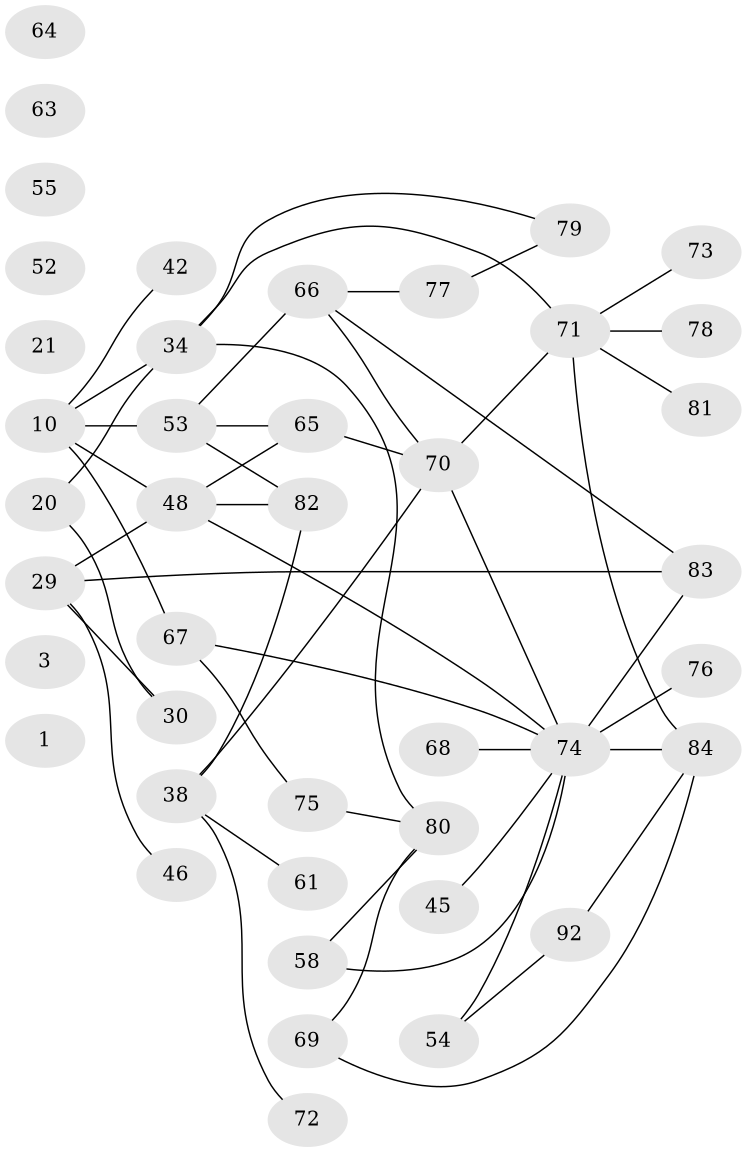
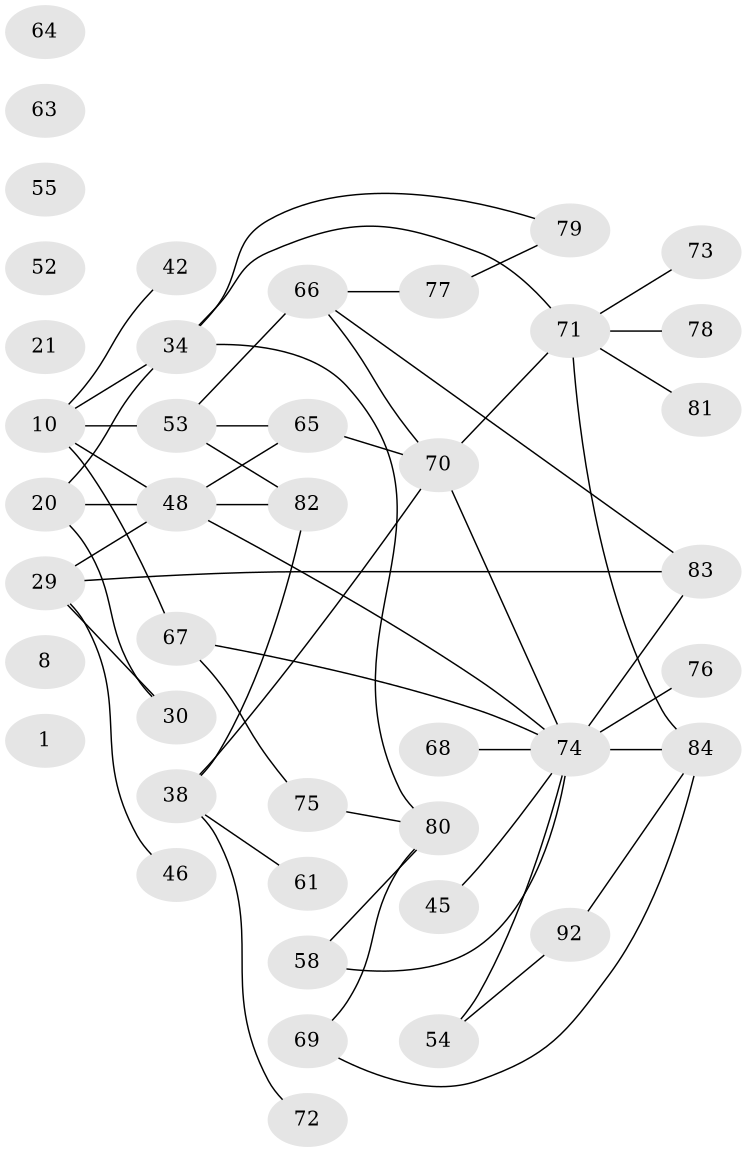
none -> (121, 505)
(45, 662) -> (45, 662)
